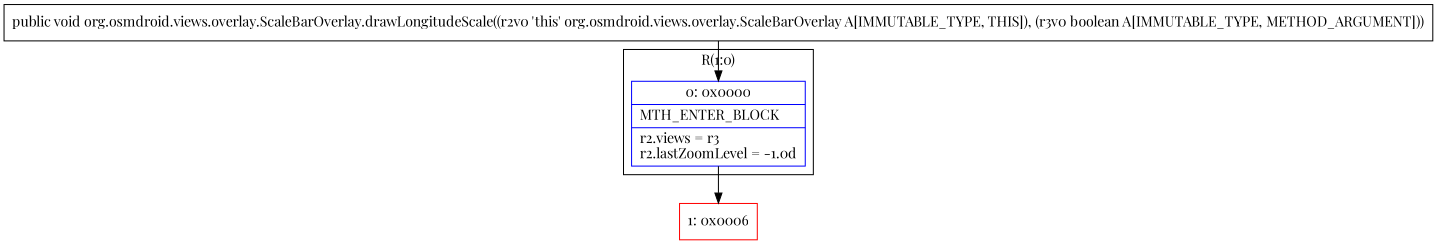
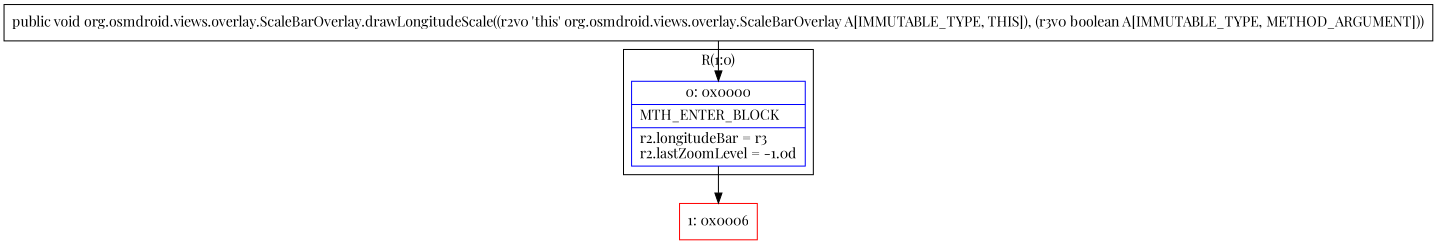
(680, 139) -> (704, 139)
